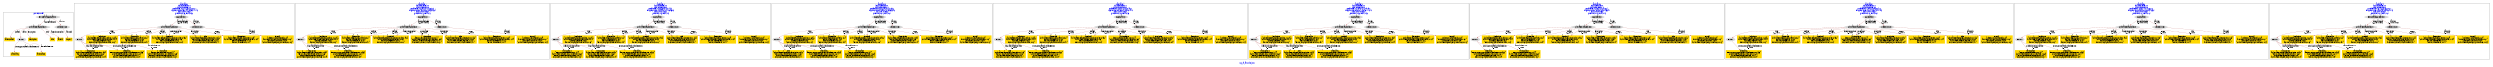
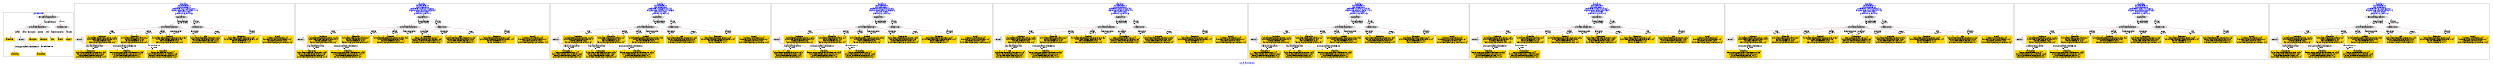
(10, 39) -> (10, 39)
none -> (44, 39)
